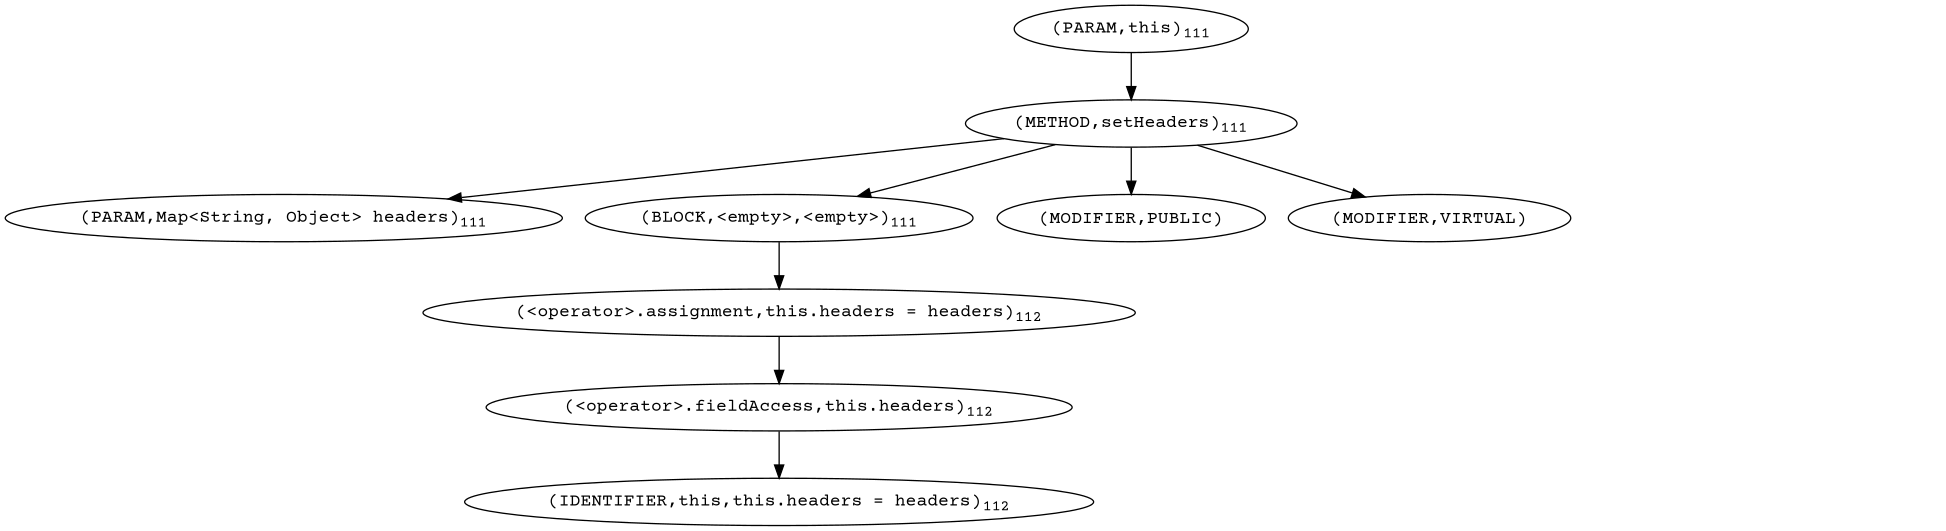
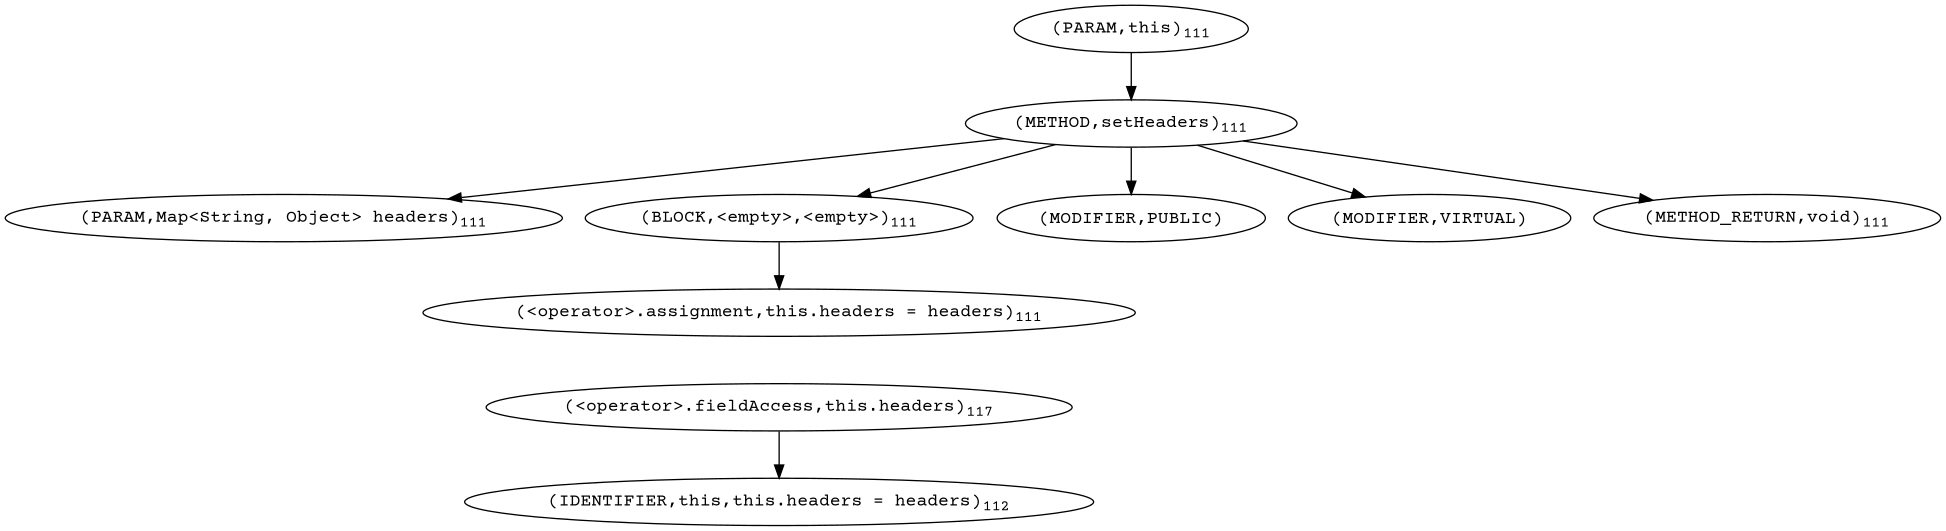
none -> (1767, 218)
(1029, 311) -> (1029, 311)
(779, 354) -> none
(980, 405) -> (980, 405)
